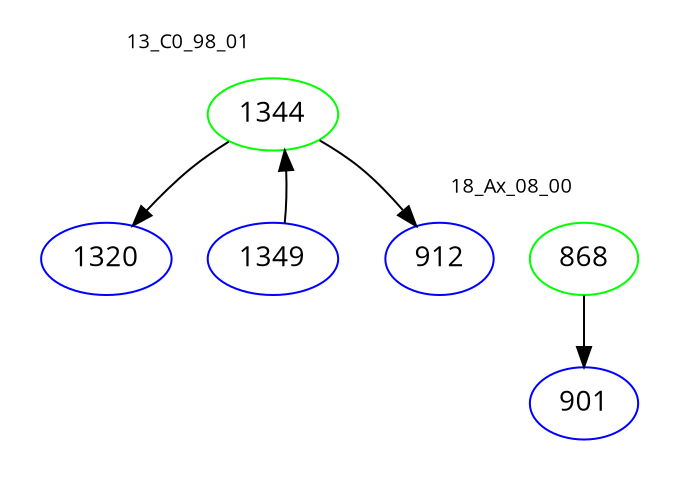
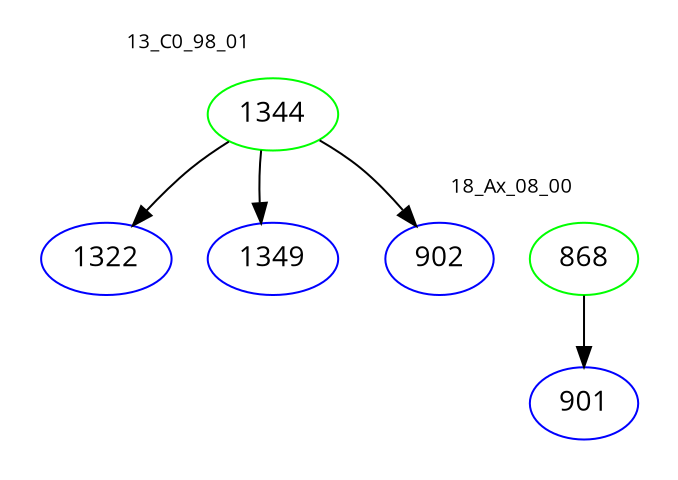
(286, 197) -> (260, 177)
(106, 259) -> (106, 259)
(440, 259) -> (440, 259)
